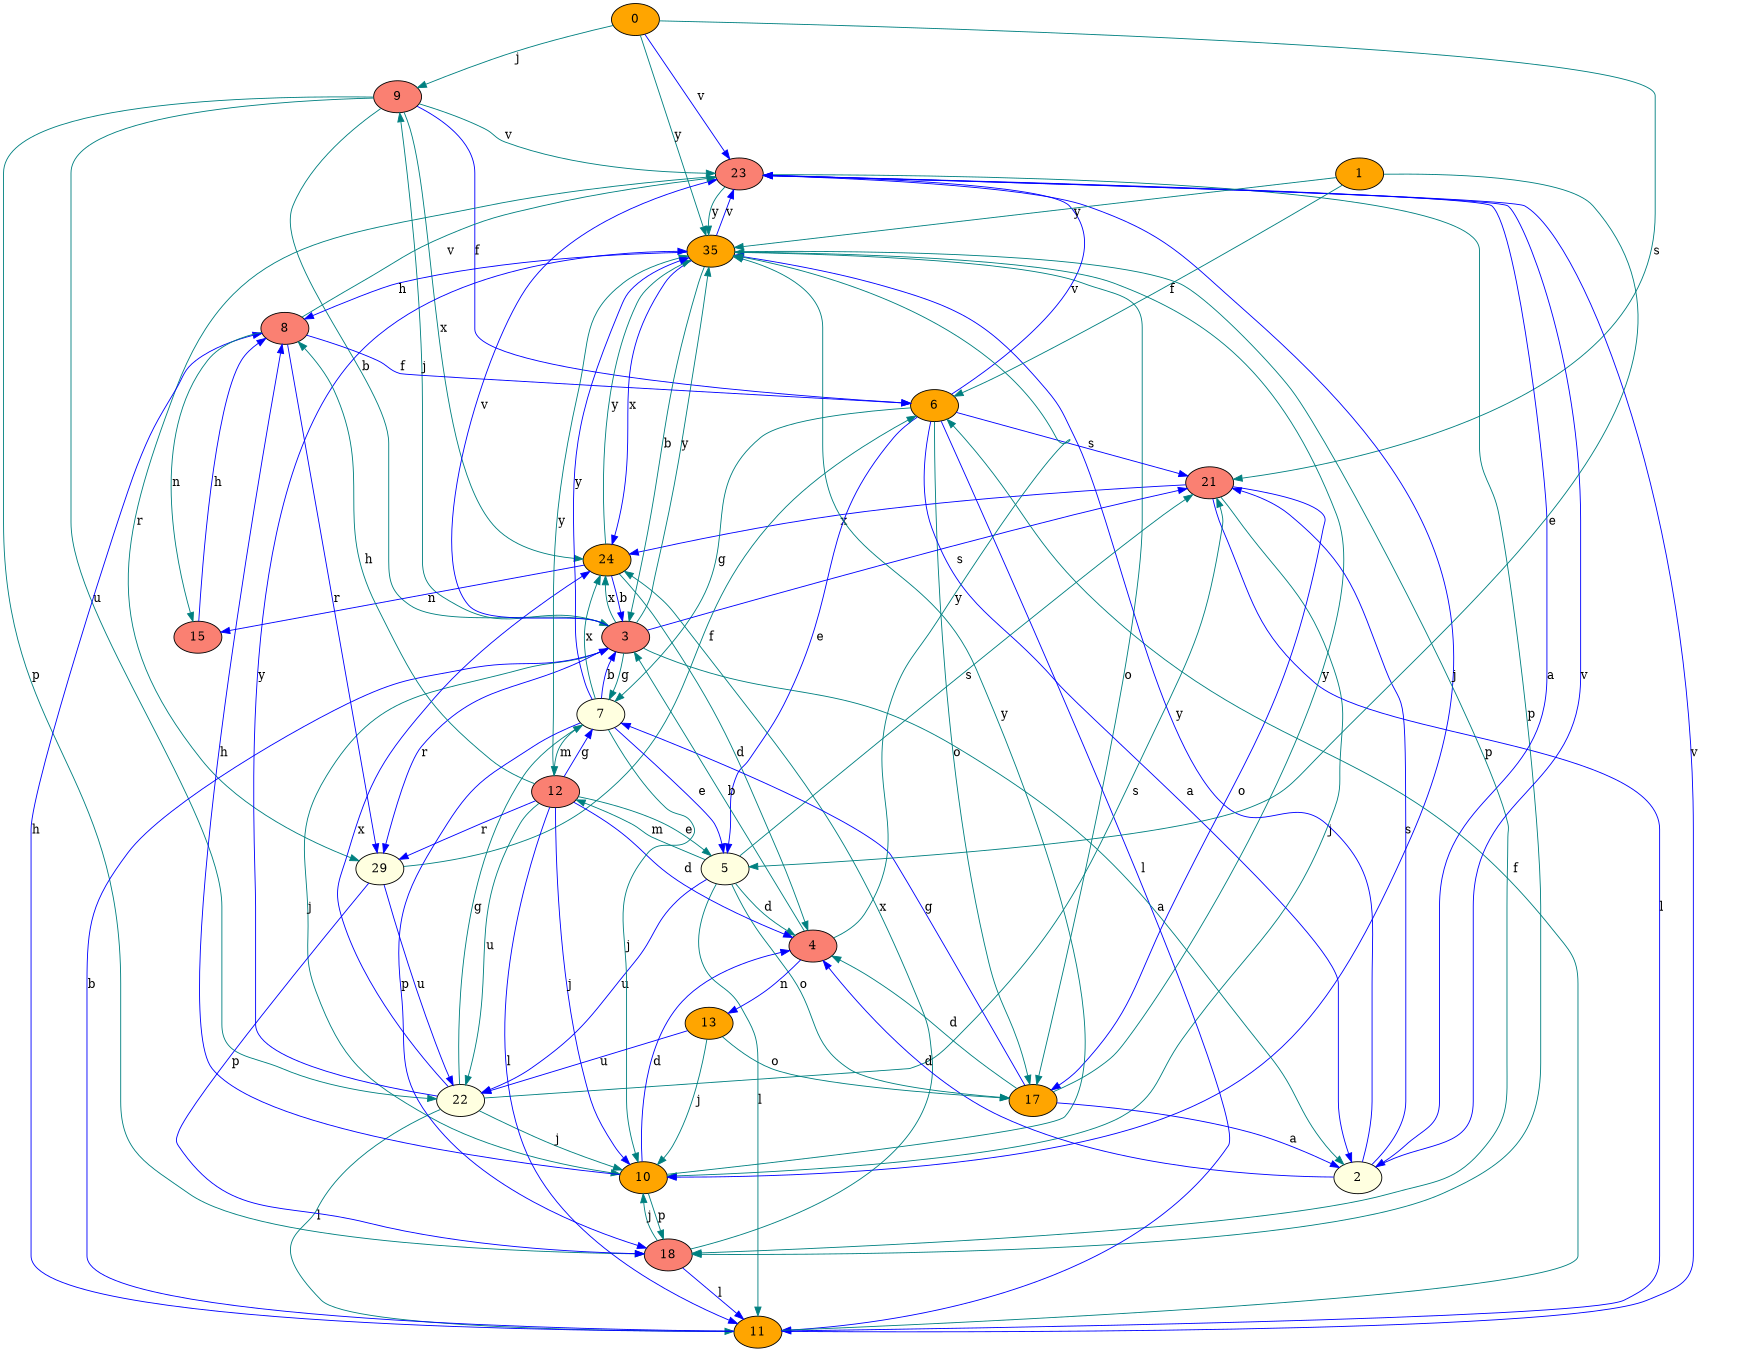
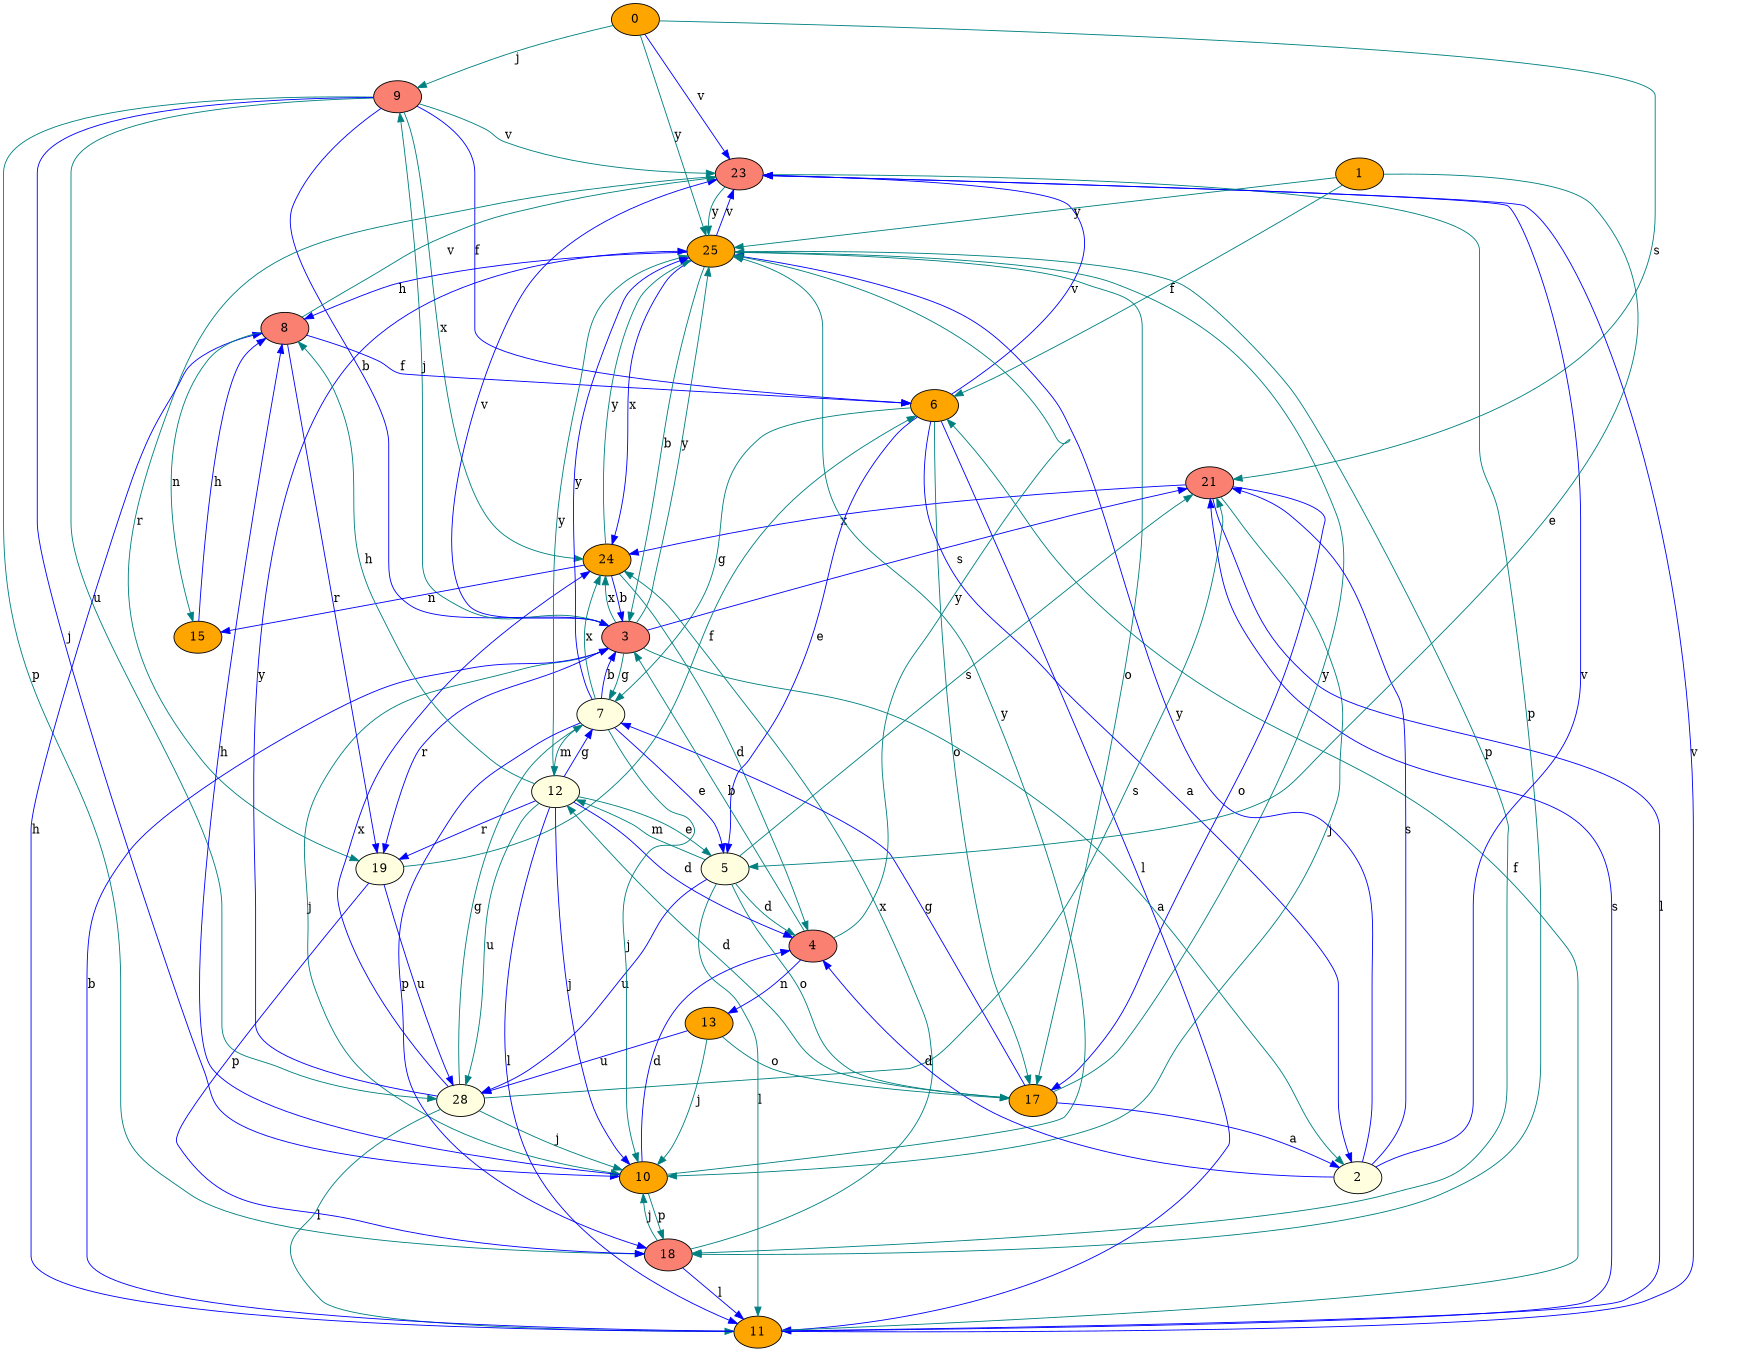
(711, 251) -> (711, 251)
(1527, 345) -> none
(386, 428) -> (386, 428)
(1045, 437) -> (1612, 1203)
(198, 637) -> (198, 637)
(1446, 722) -> (61, 631)
(556, 792) -> (556, 792)
(380, 869) -> (380, 869)
(935, 1025) -> (767, 1004)
(461, 1100) -> (461, 1100)
